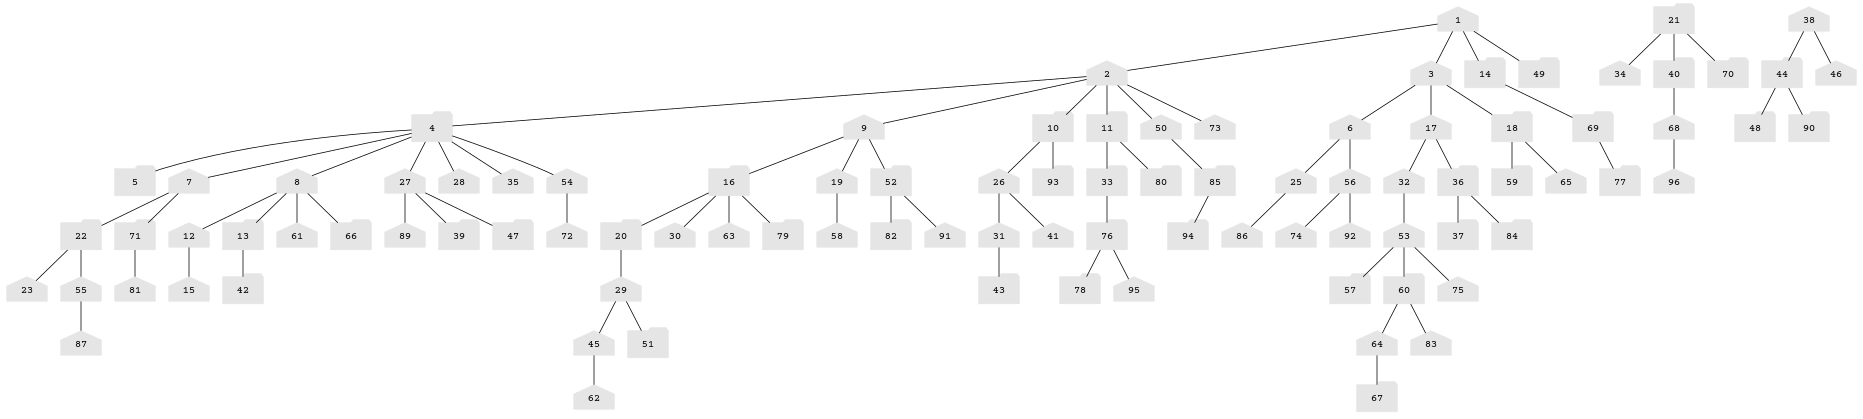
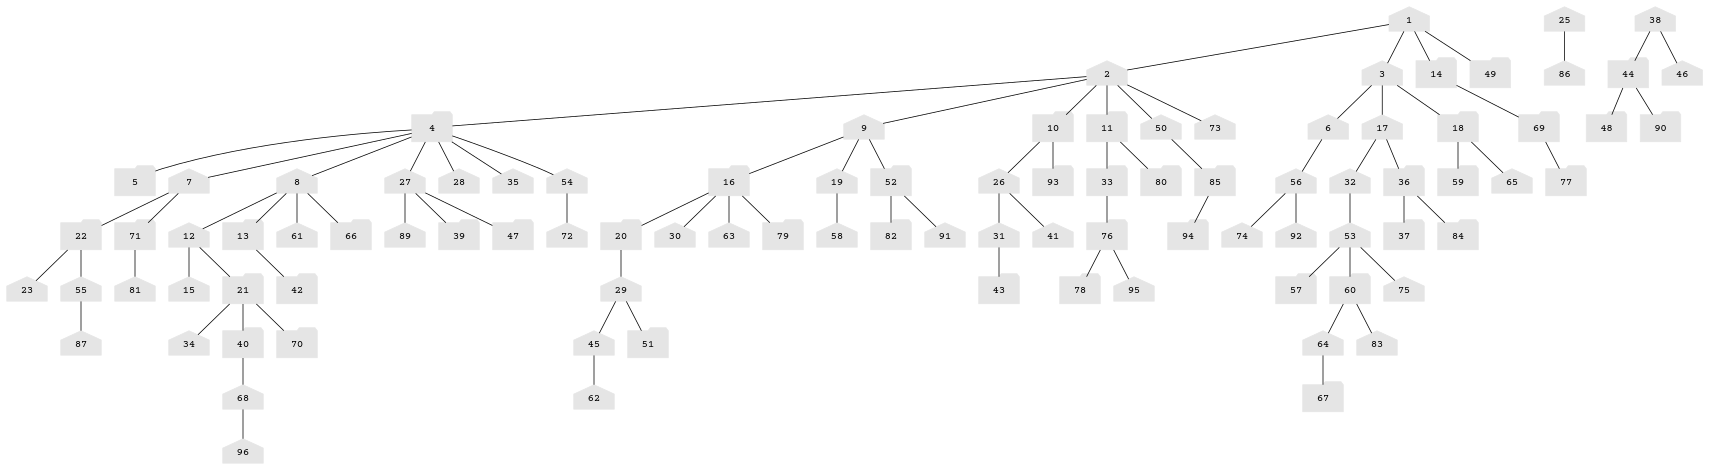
(1322, 156) -> none
none -> (215, 262)
